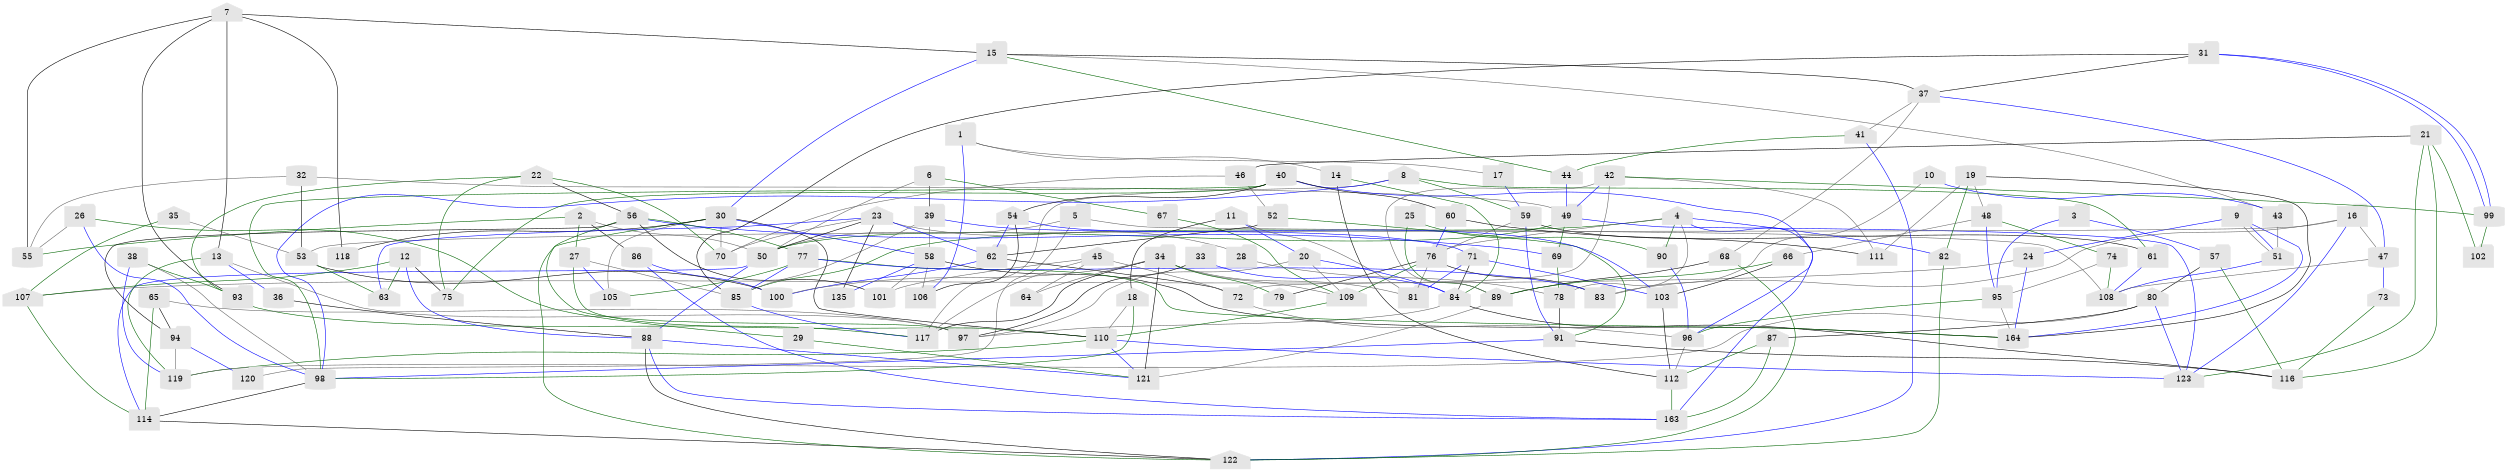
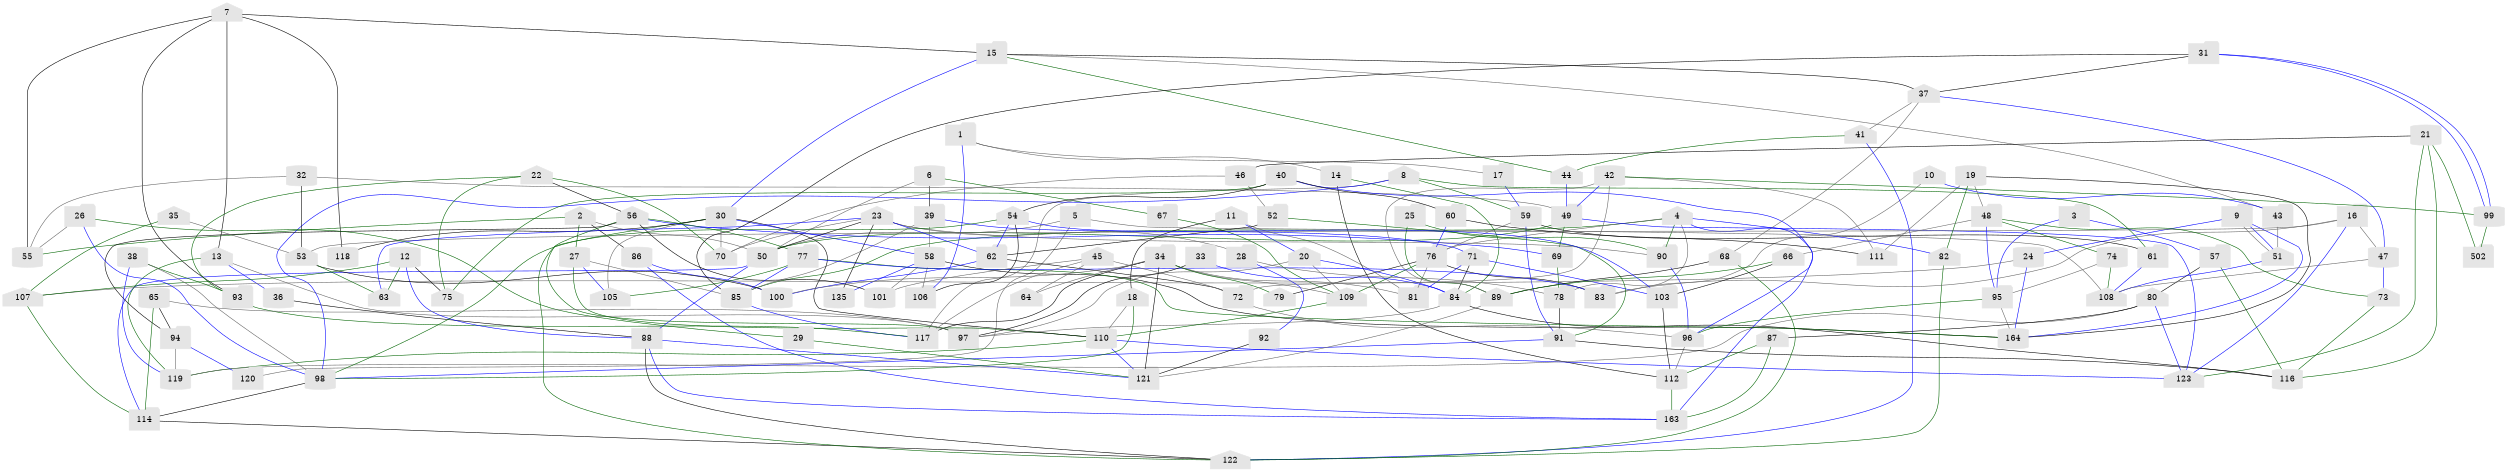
(666, 192) -> (546, 251)
none -> (2211, 237)
none -> (1175, 241)
(2478, 257) -> (2478, 257)
none -> (1264, 339)
